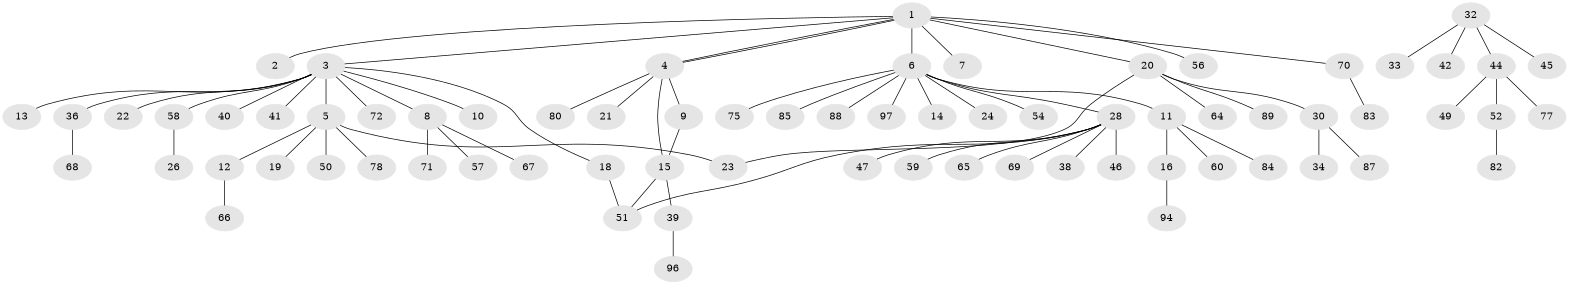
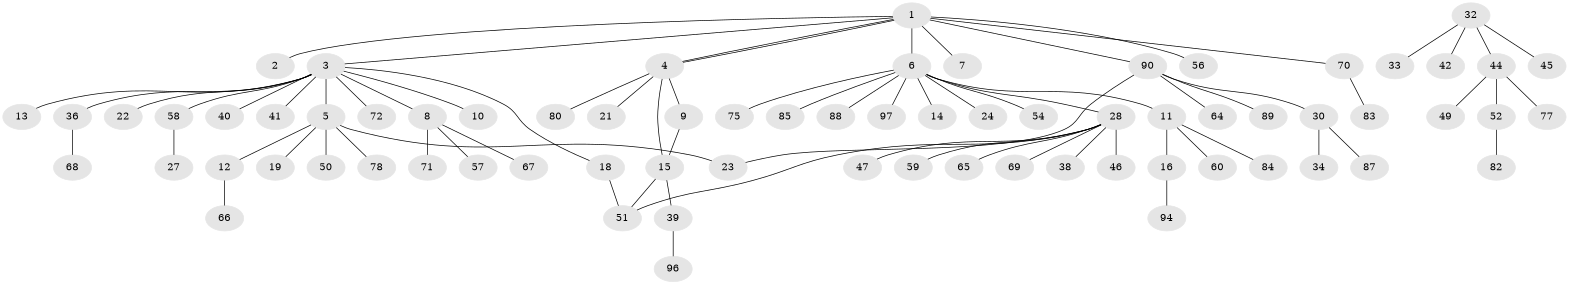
(1148, 66) -> (1148, 66)
(174, 168) -> (174, 168)
